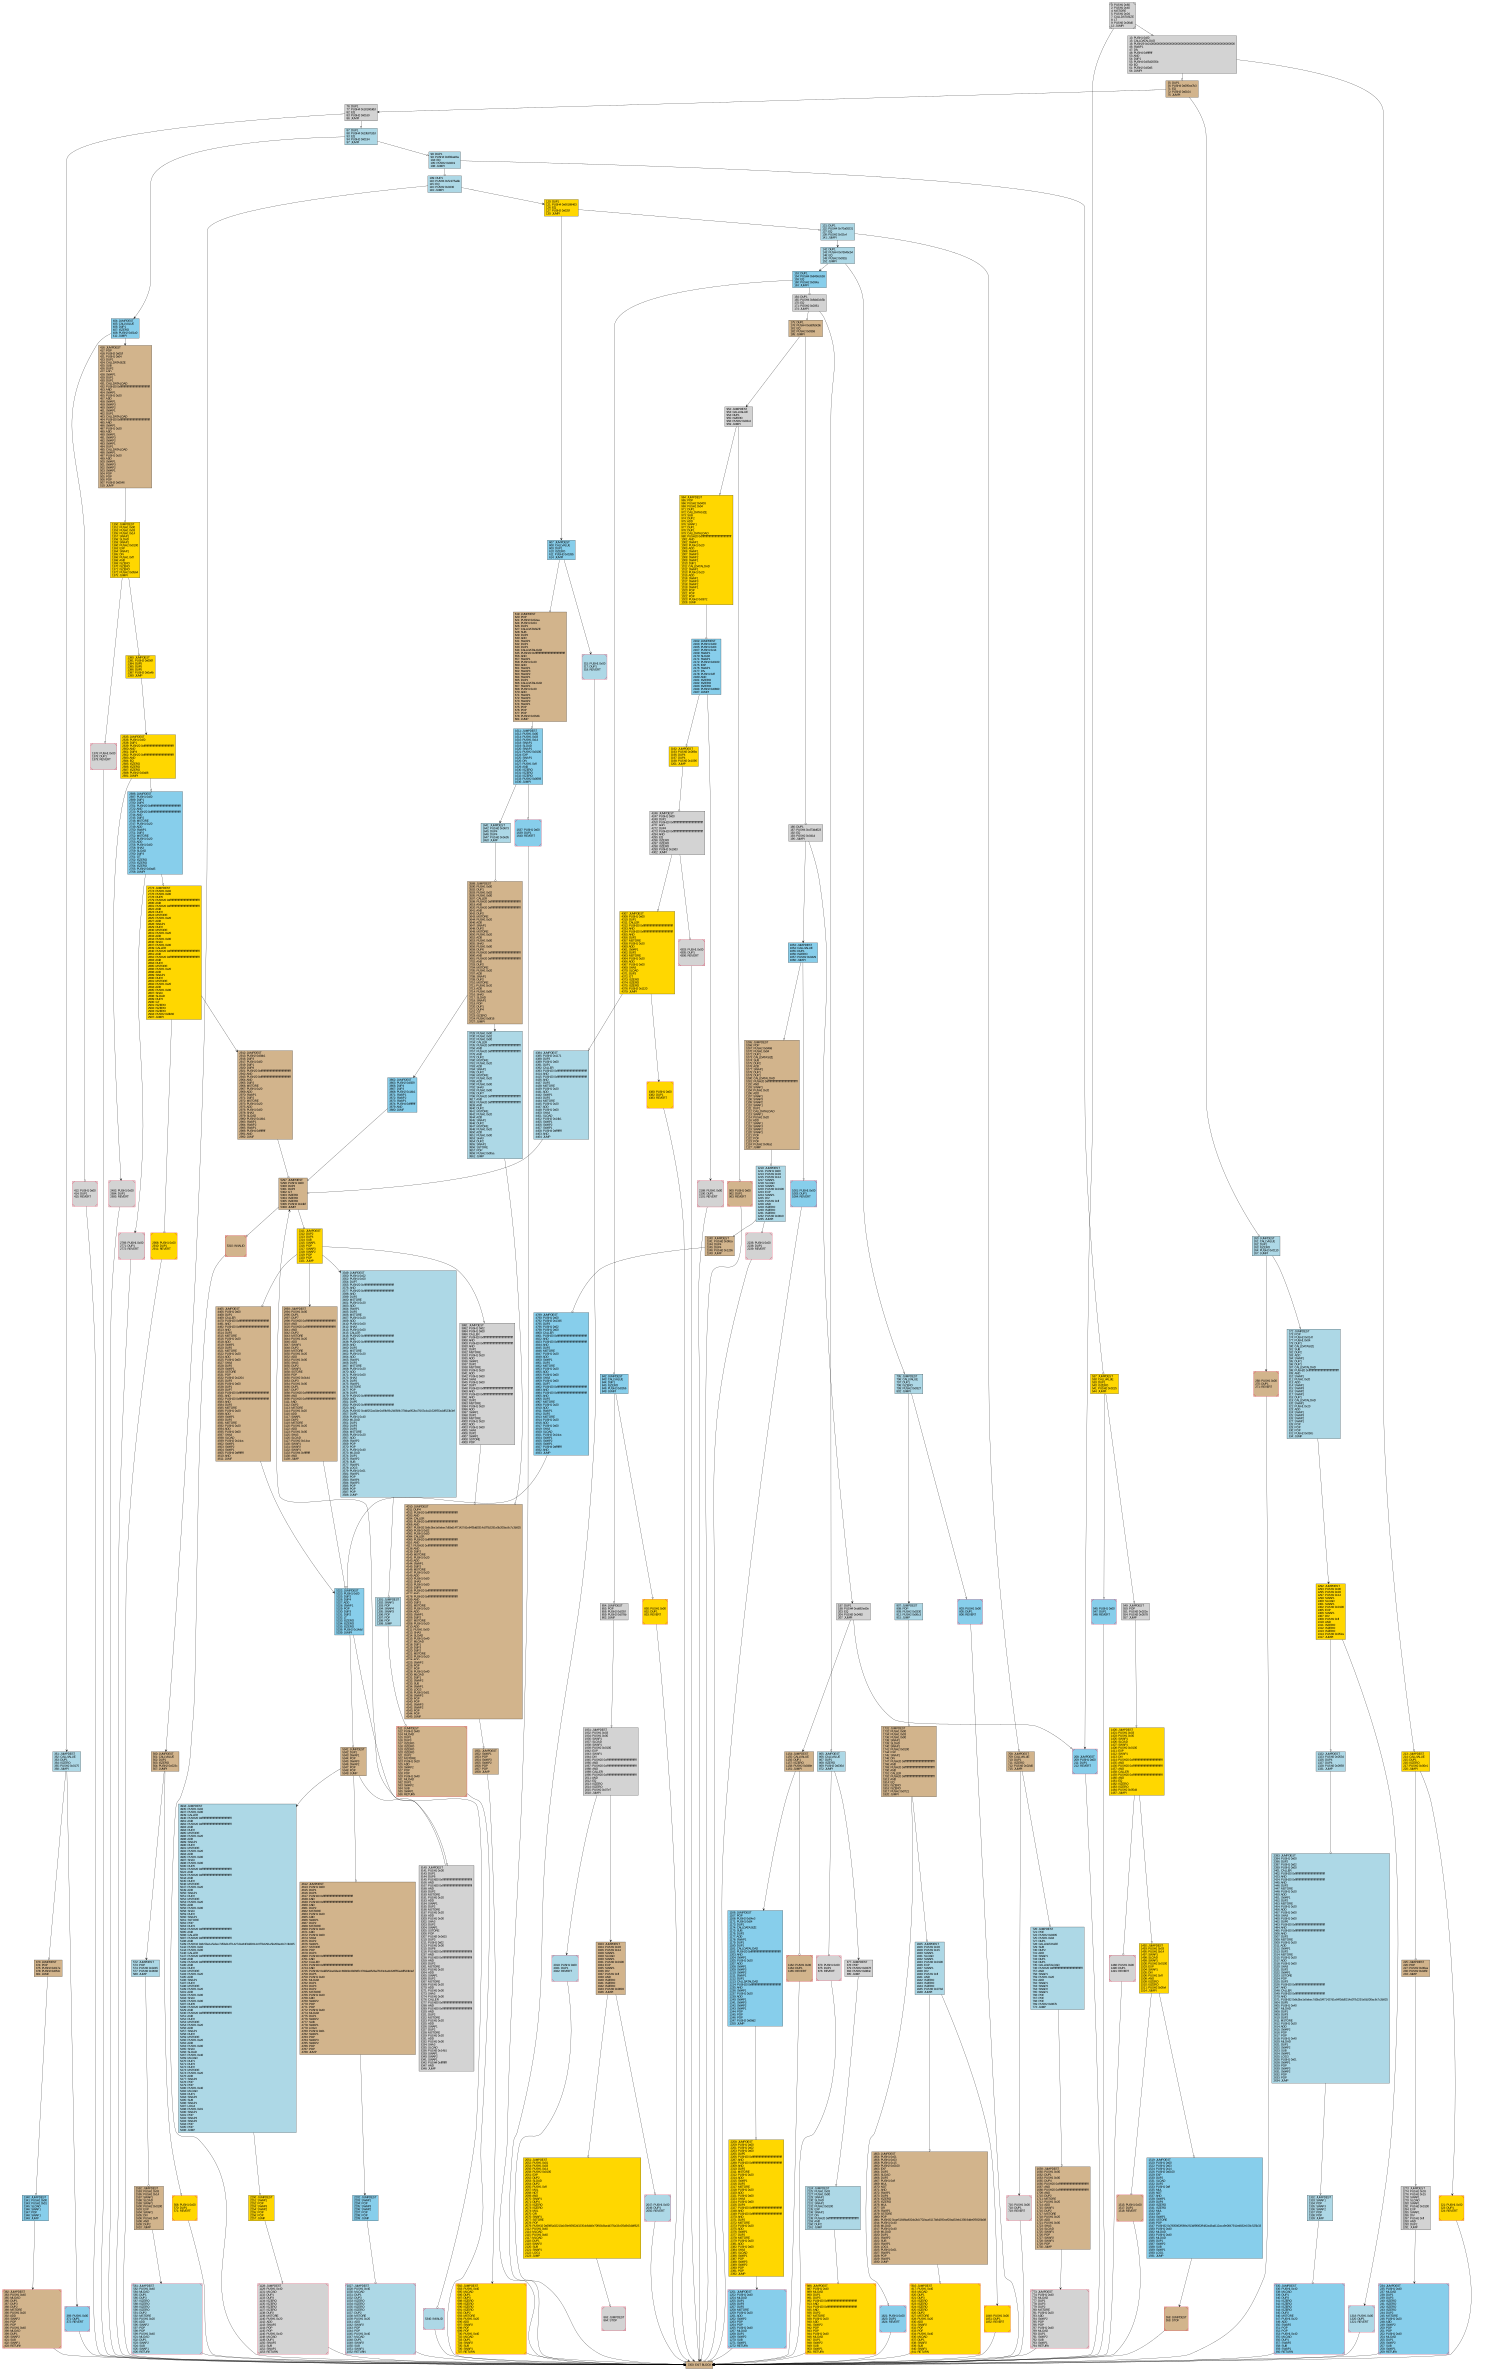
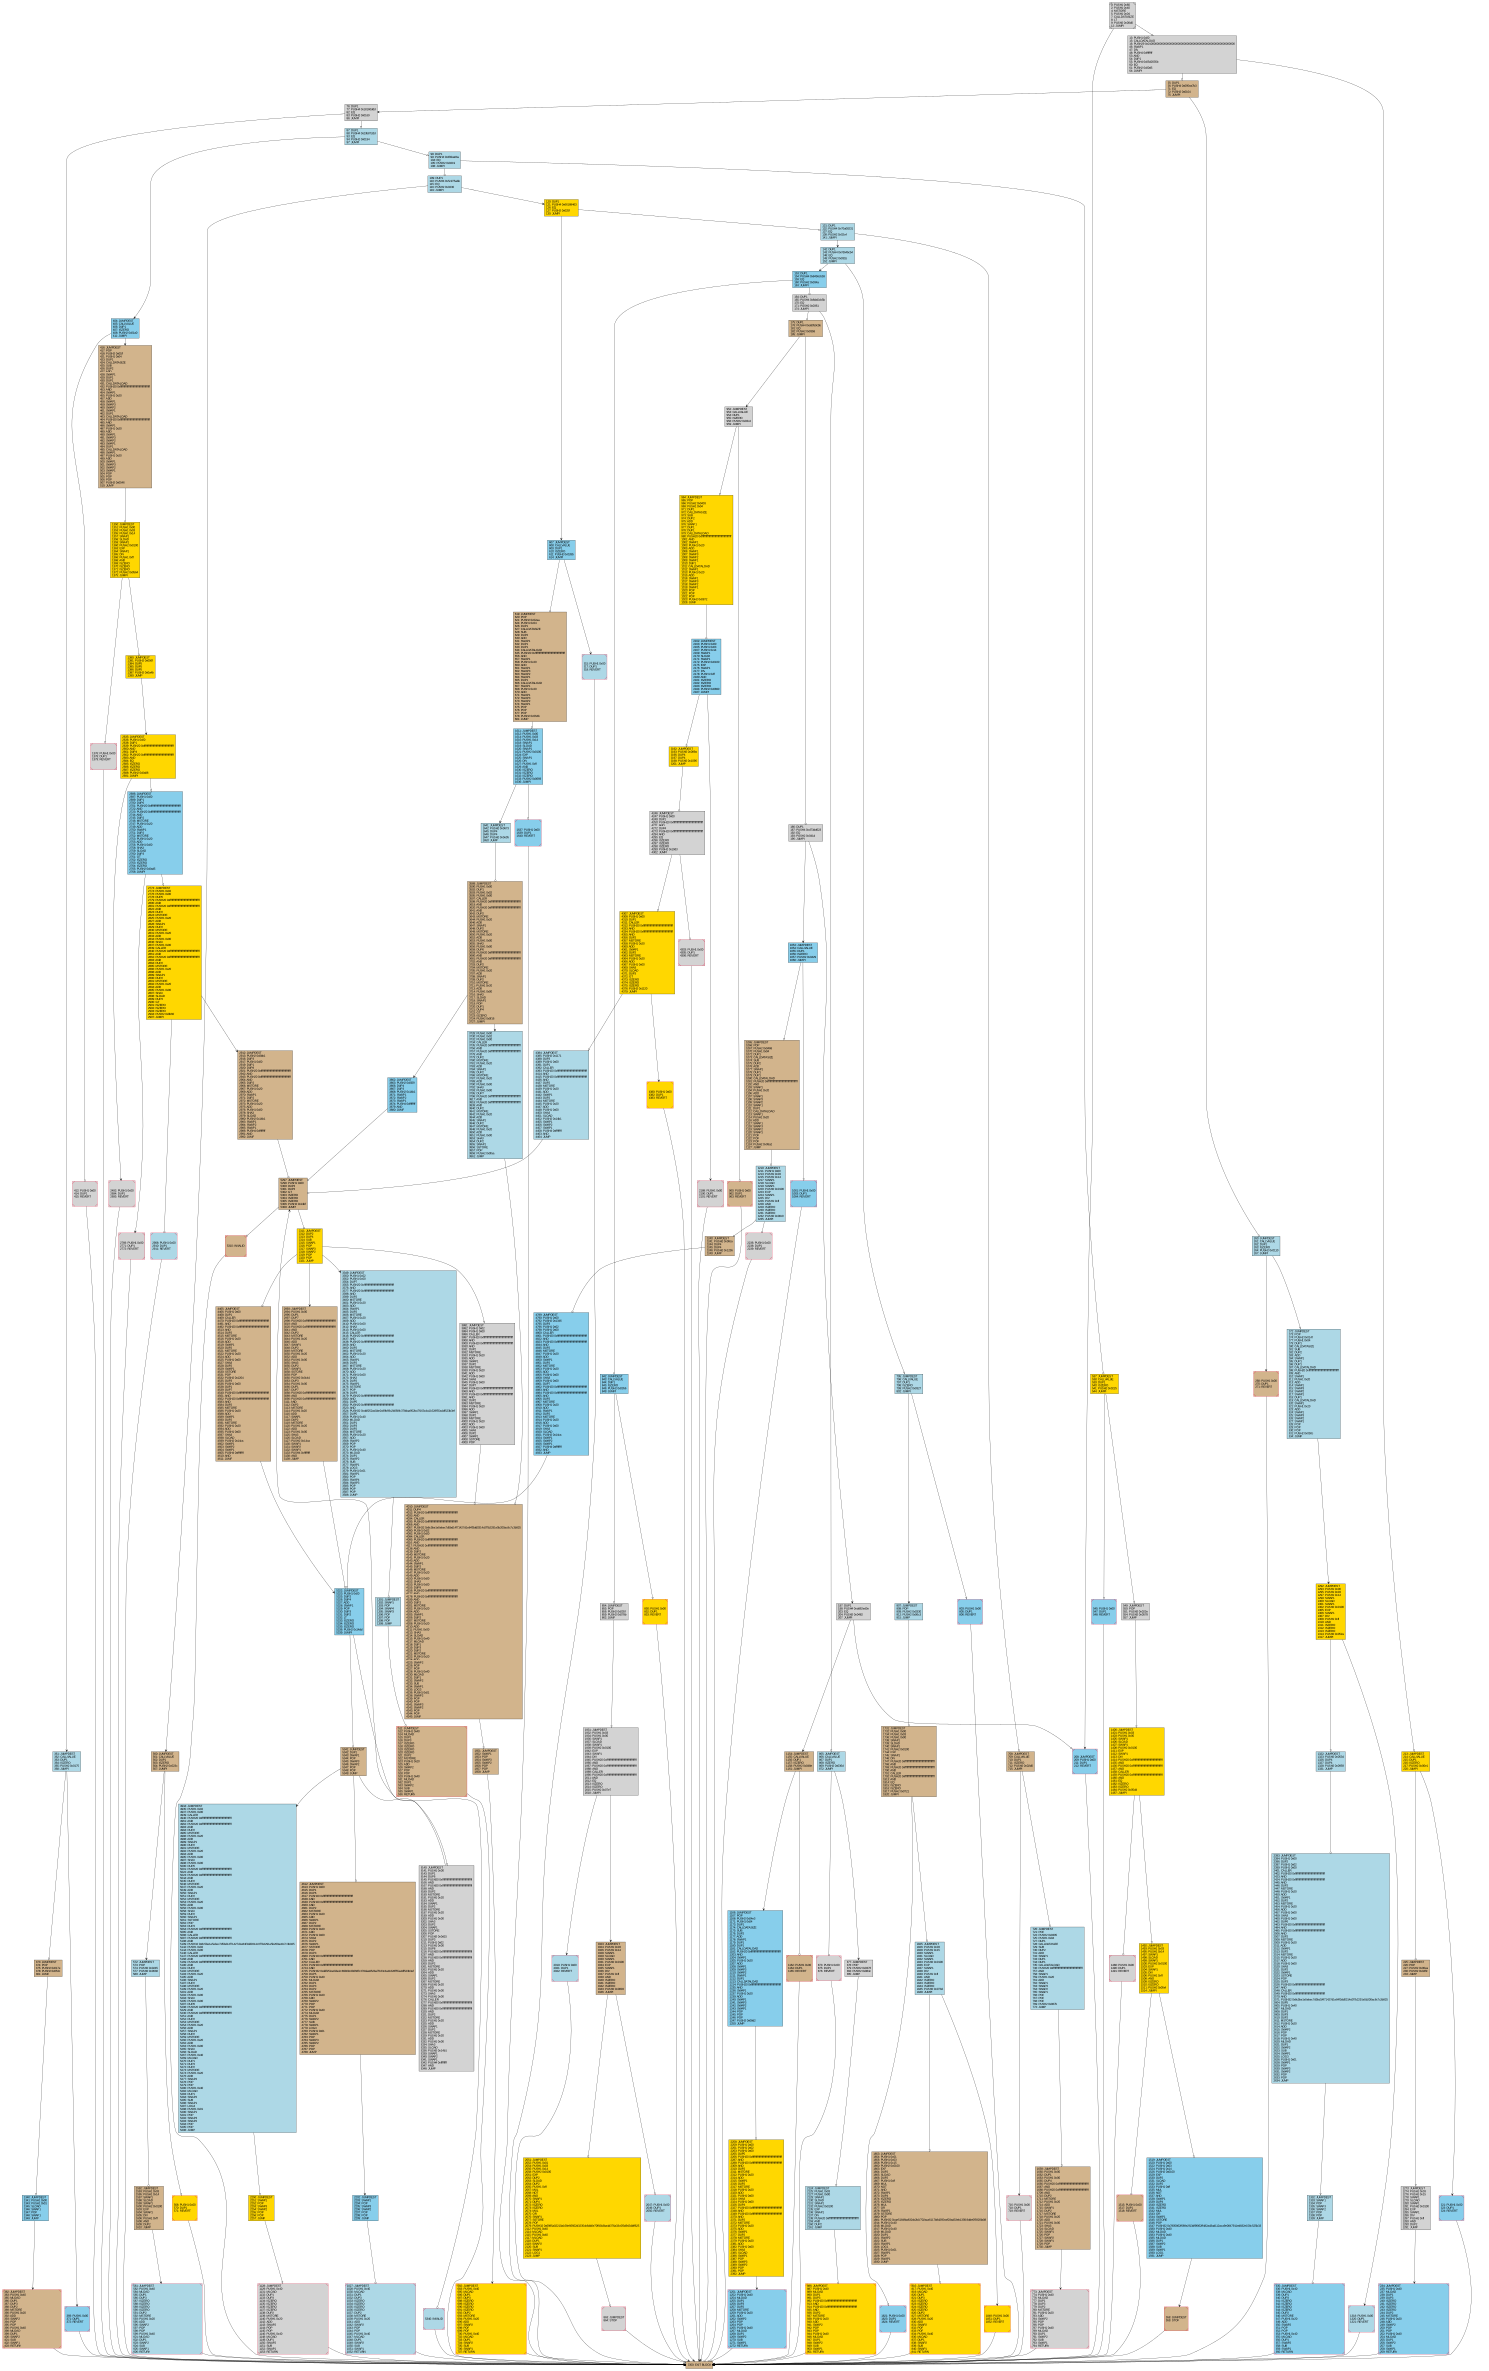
(164, 1246) -> (164, 1246)
(1452, 2208) -> (1452, 2208)
none -> (653, 2350)
